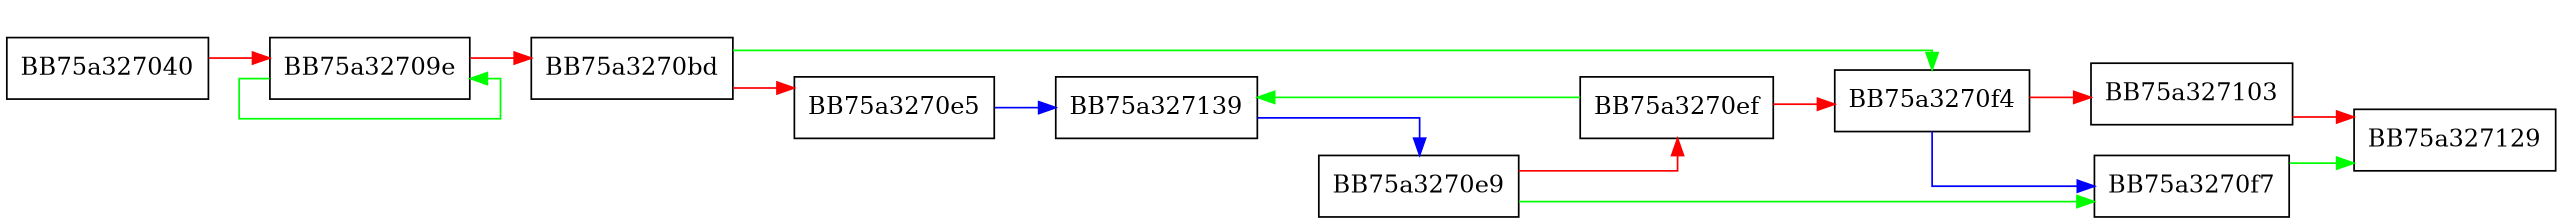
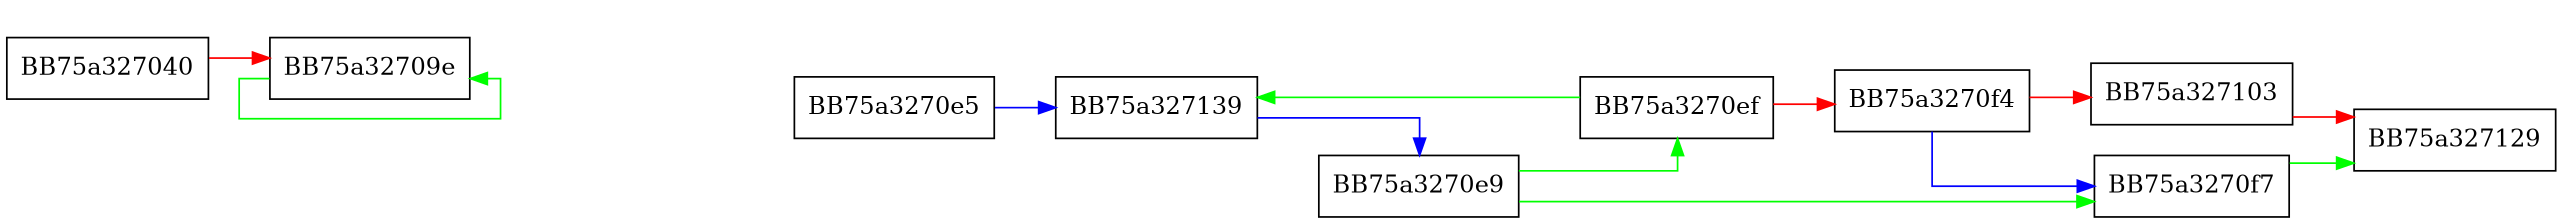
(632, 68) -> none
(1606, 171) -> (1606, 171)
